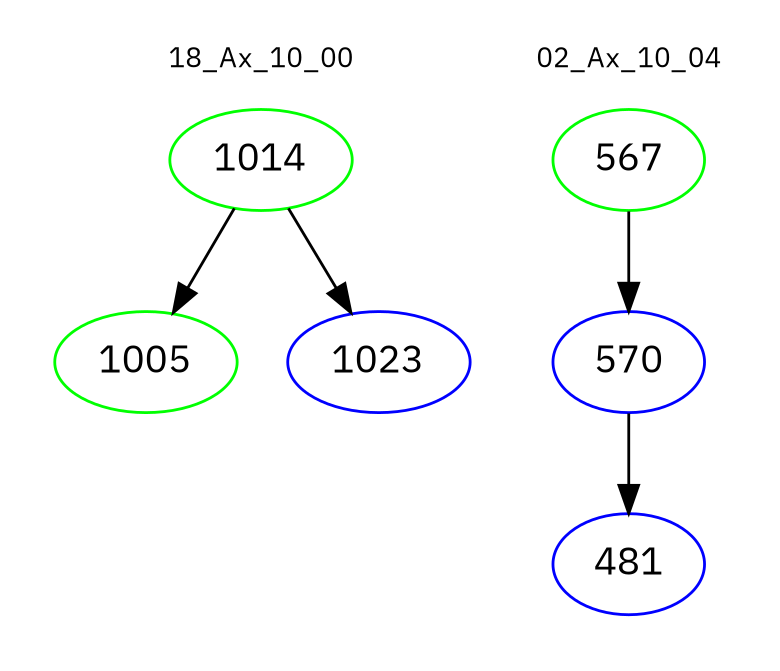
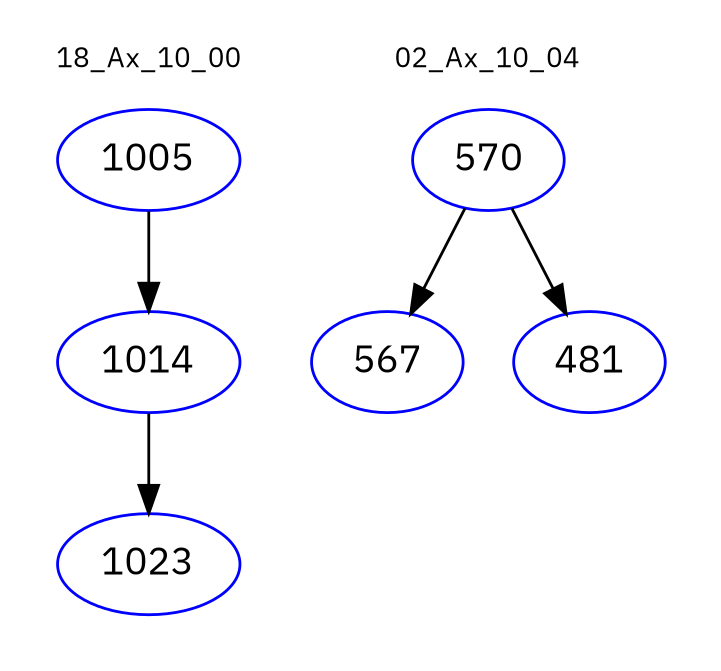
(261, 160) -> (149, 362)
(629, 160) -> (387, 362)
(629, 247) -> (444, 248)
(211, 248) -> (149, 247)
(146, 362) -> (149, 160)
